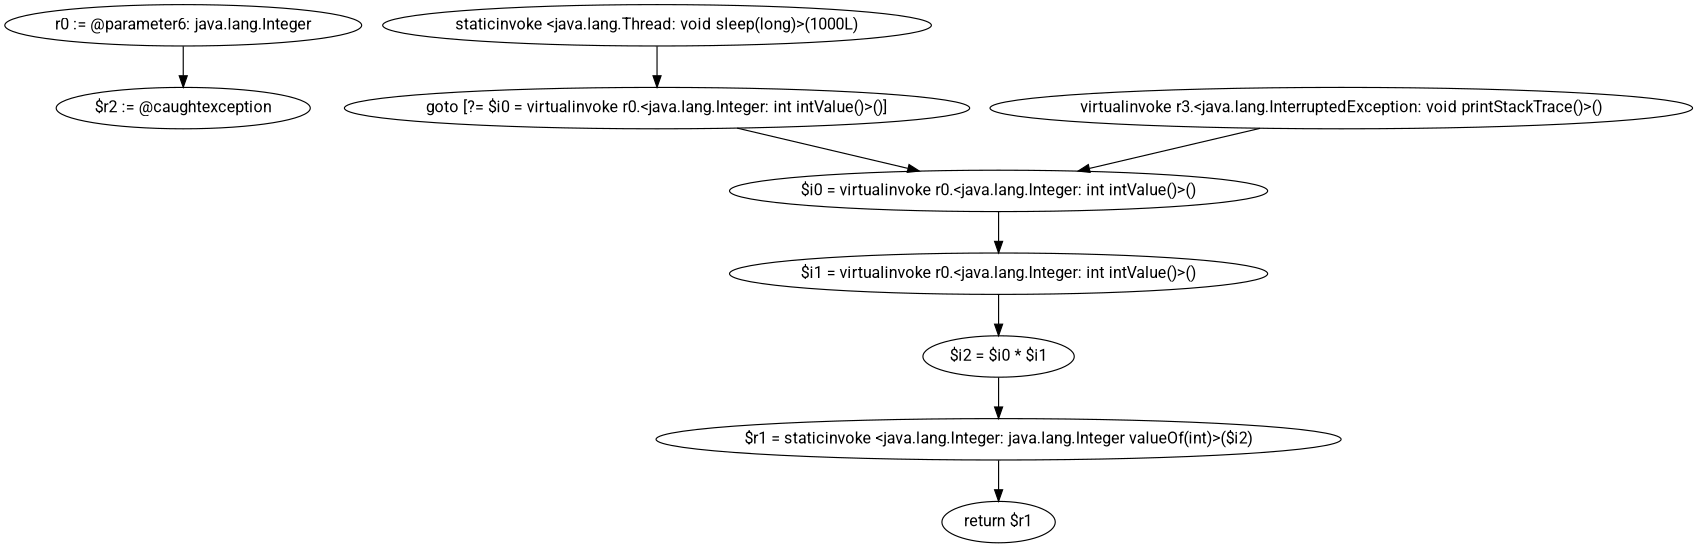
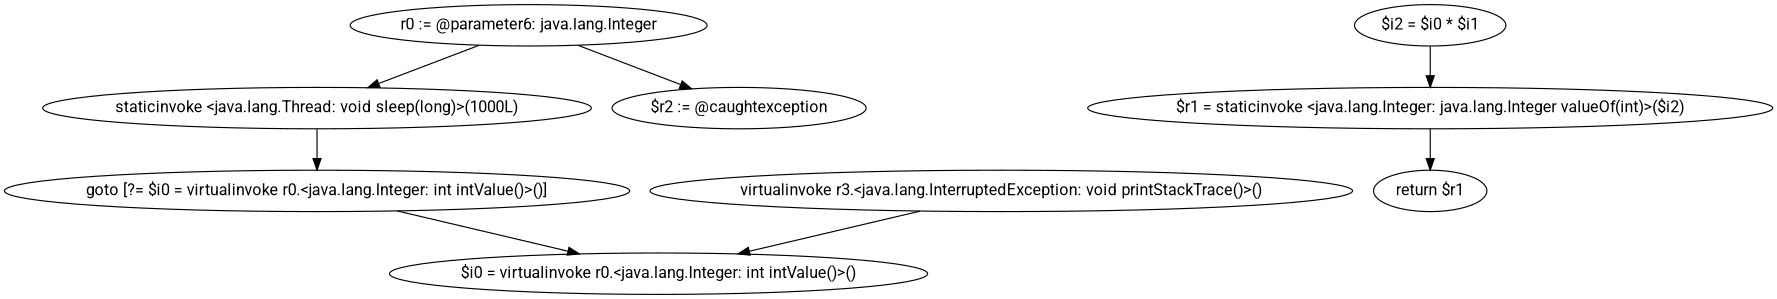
none -> (429, 64)
(999, 274) -> none
